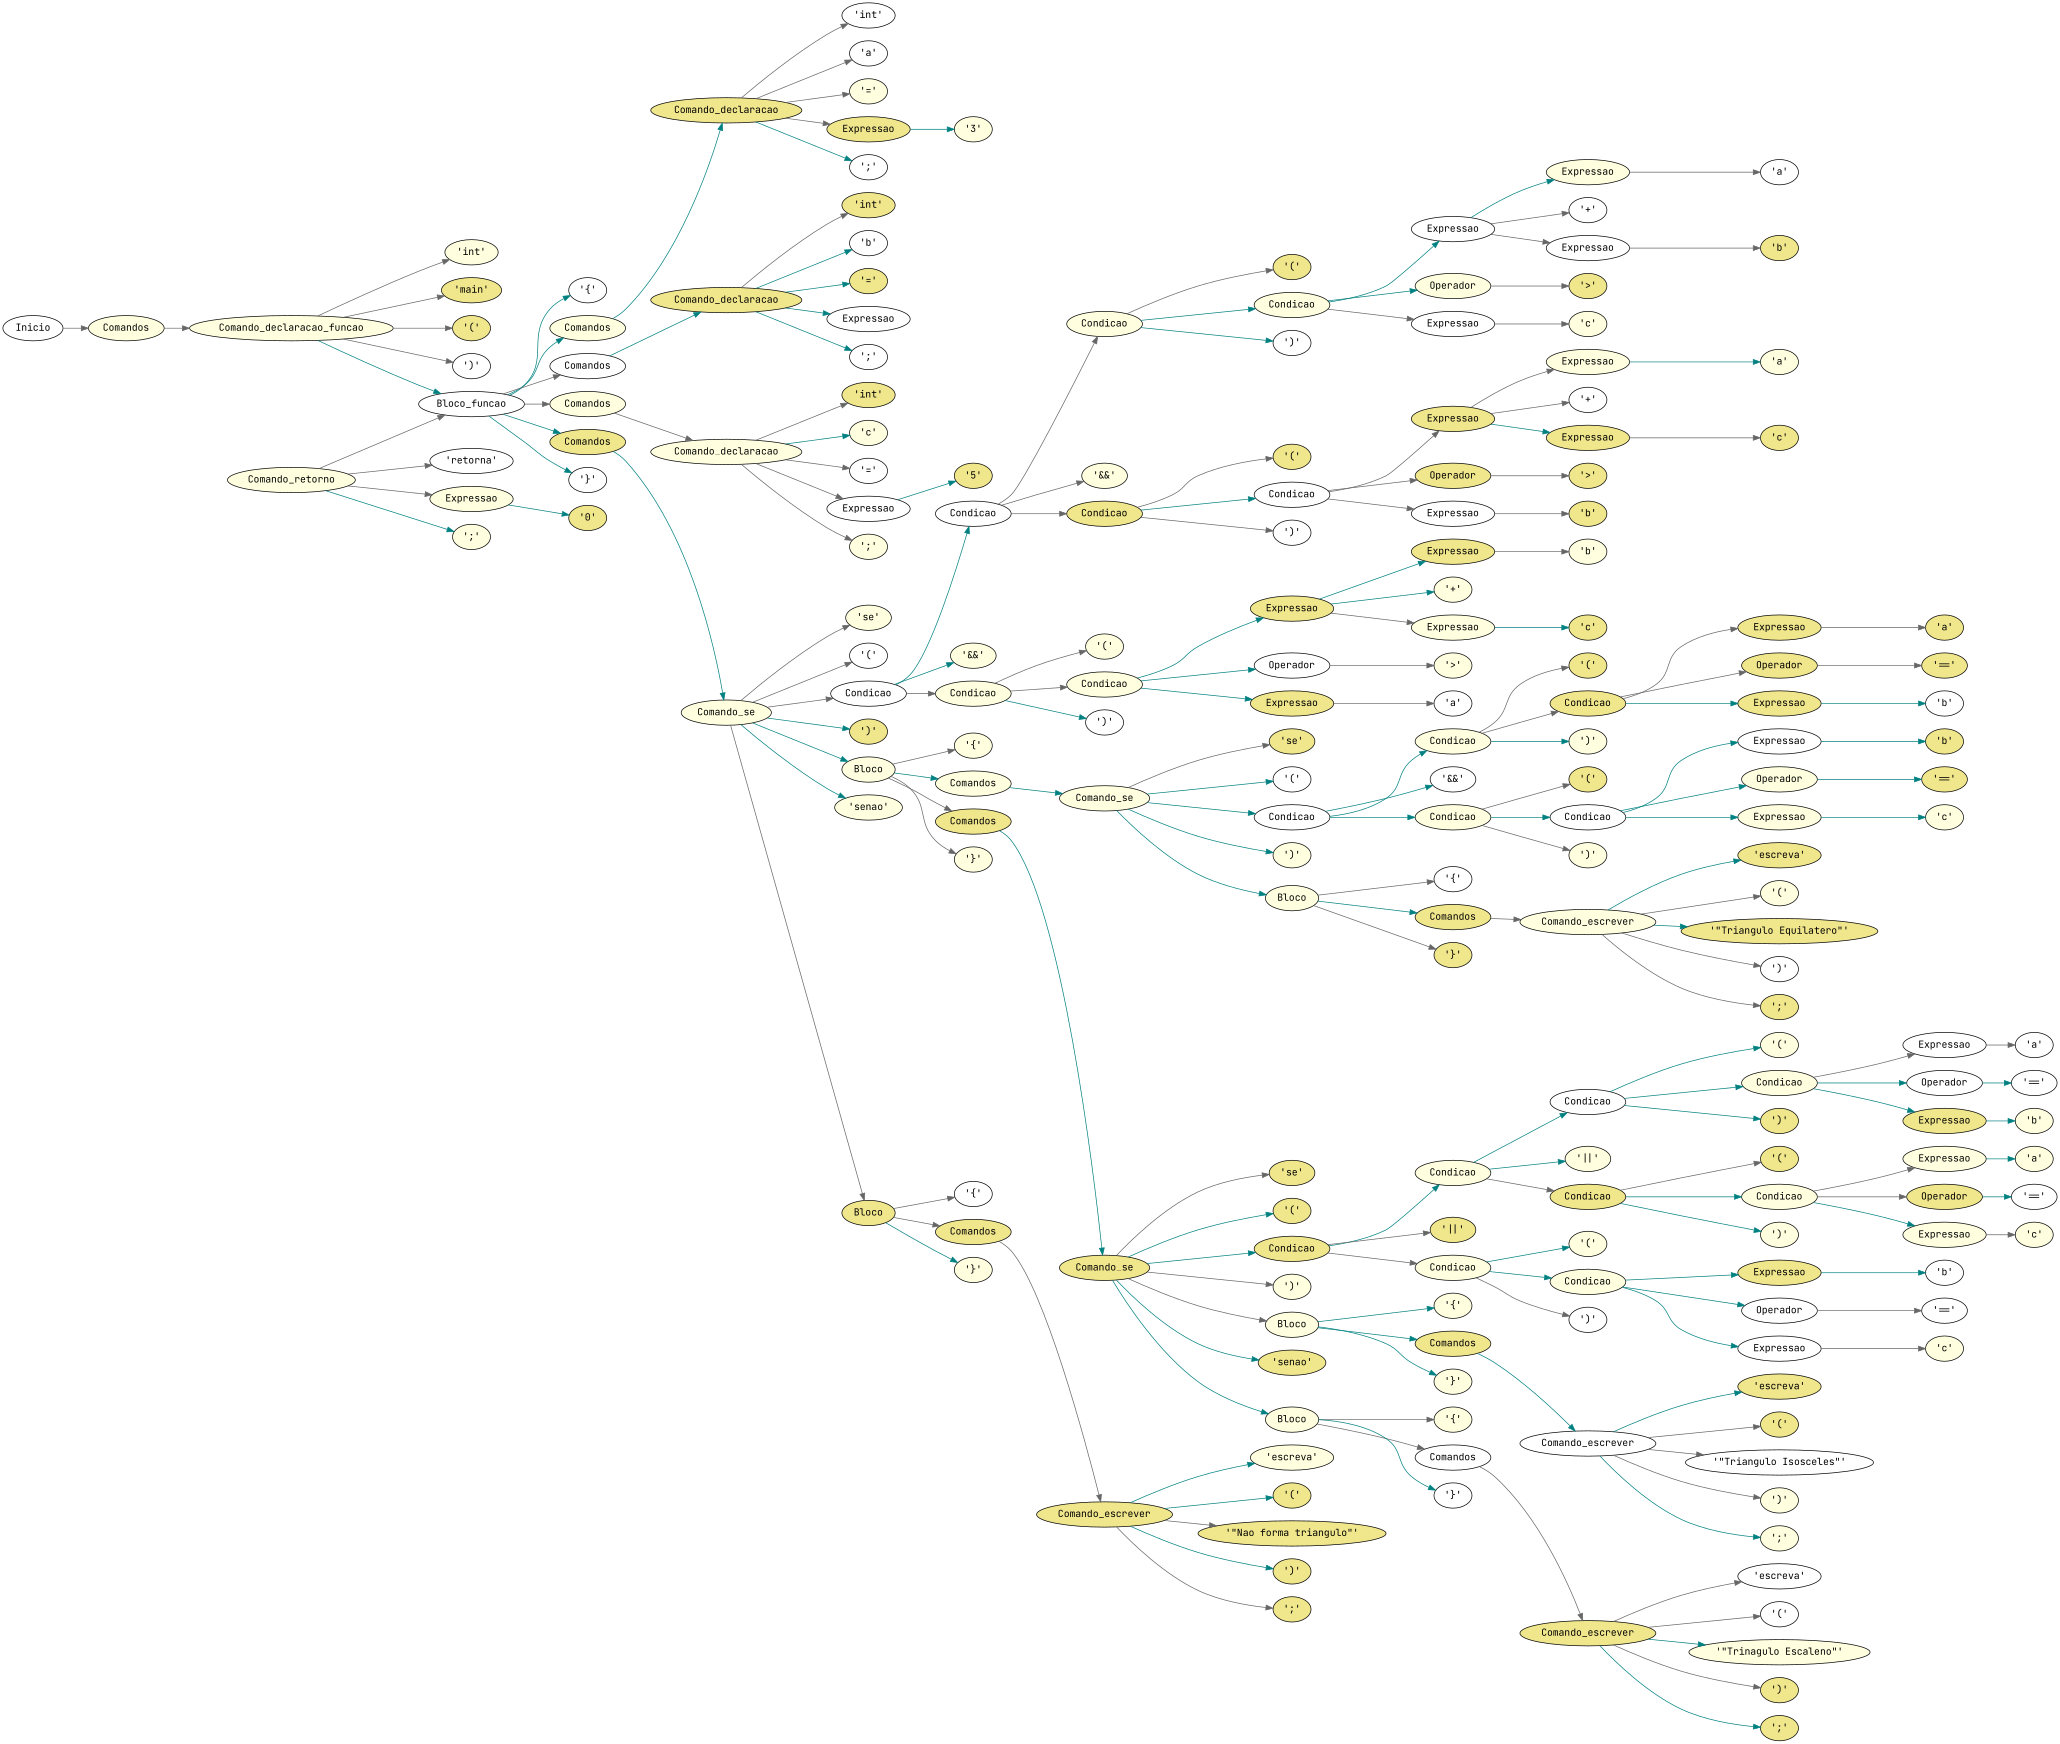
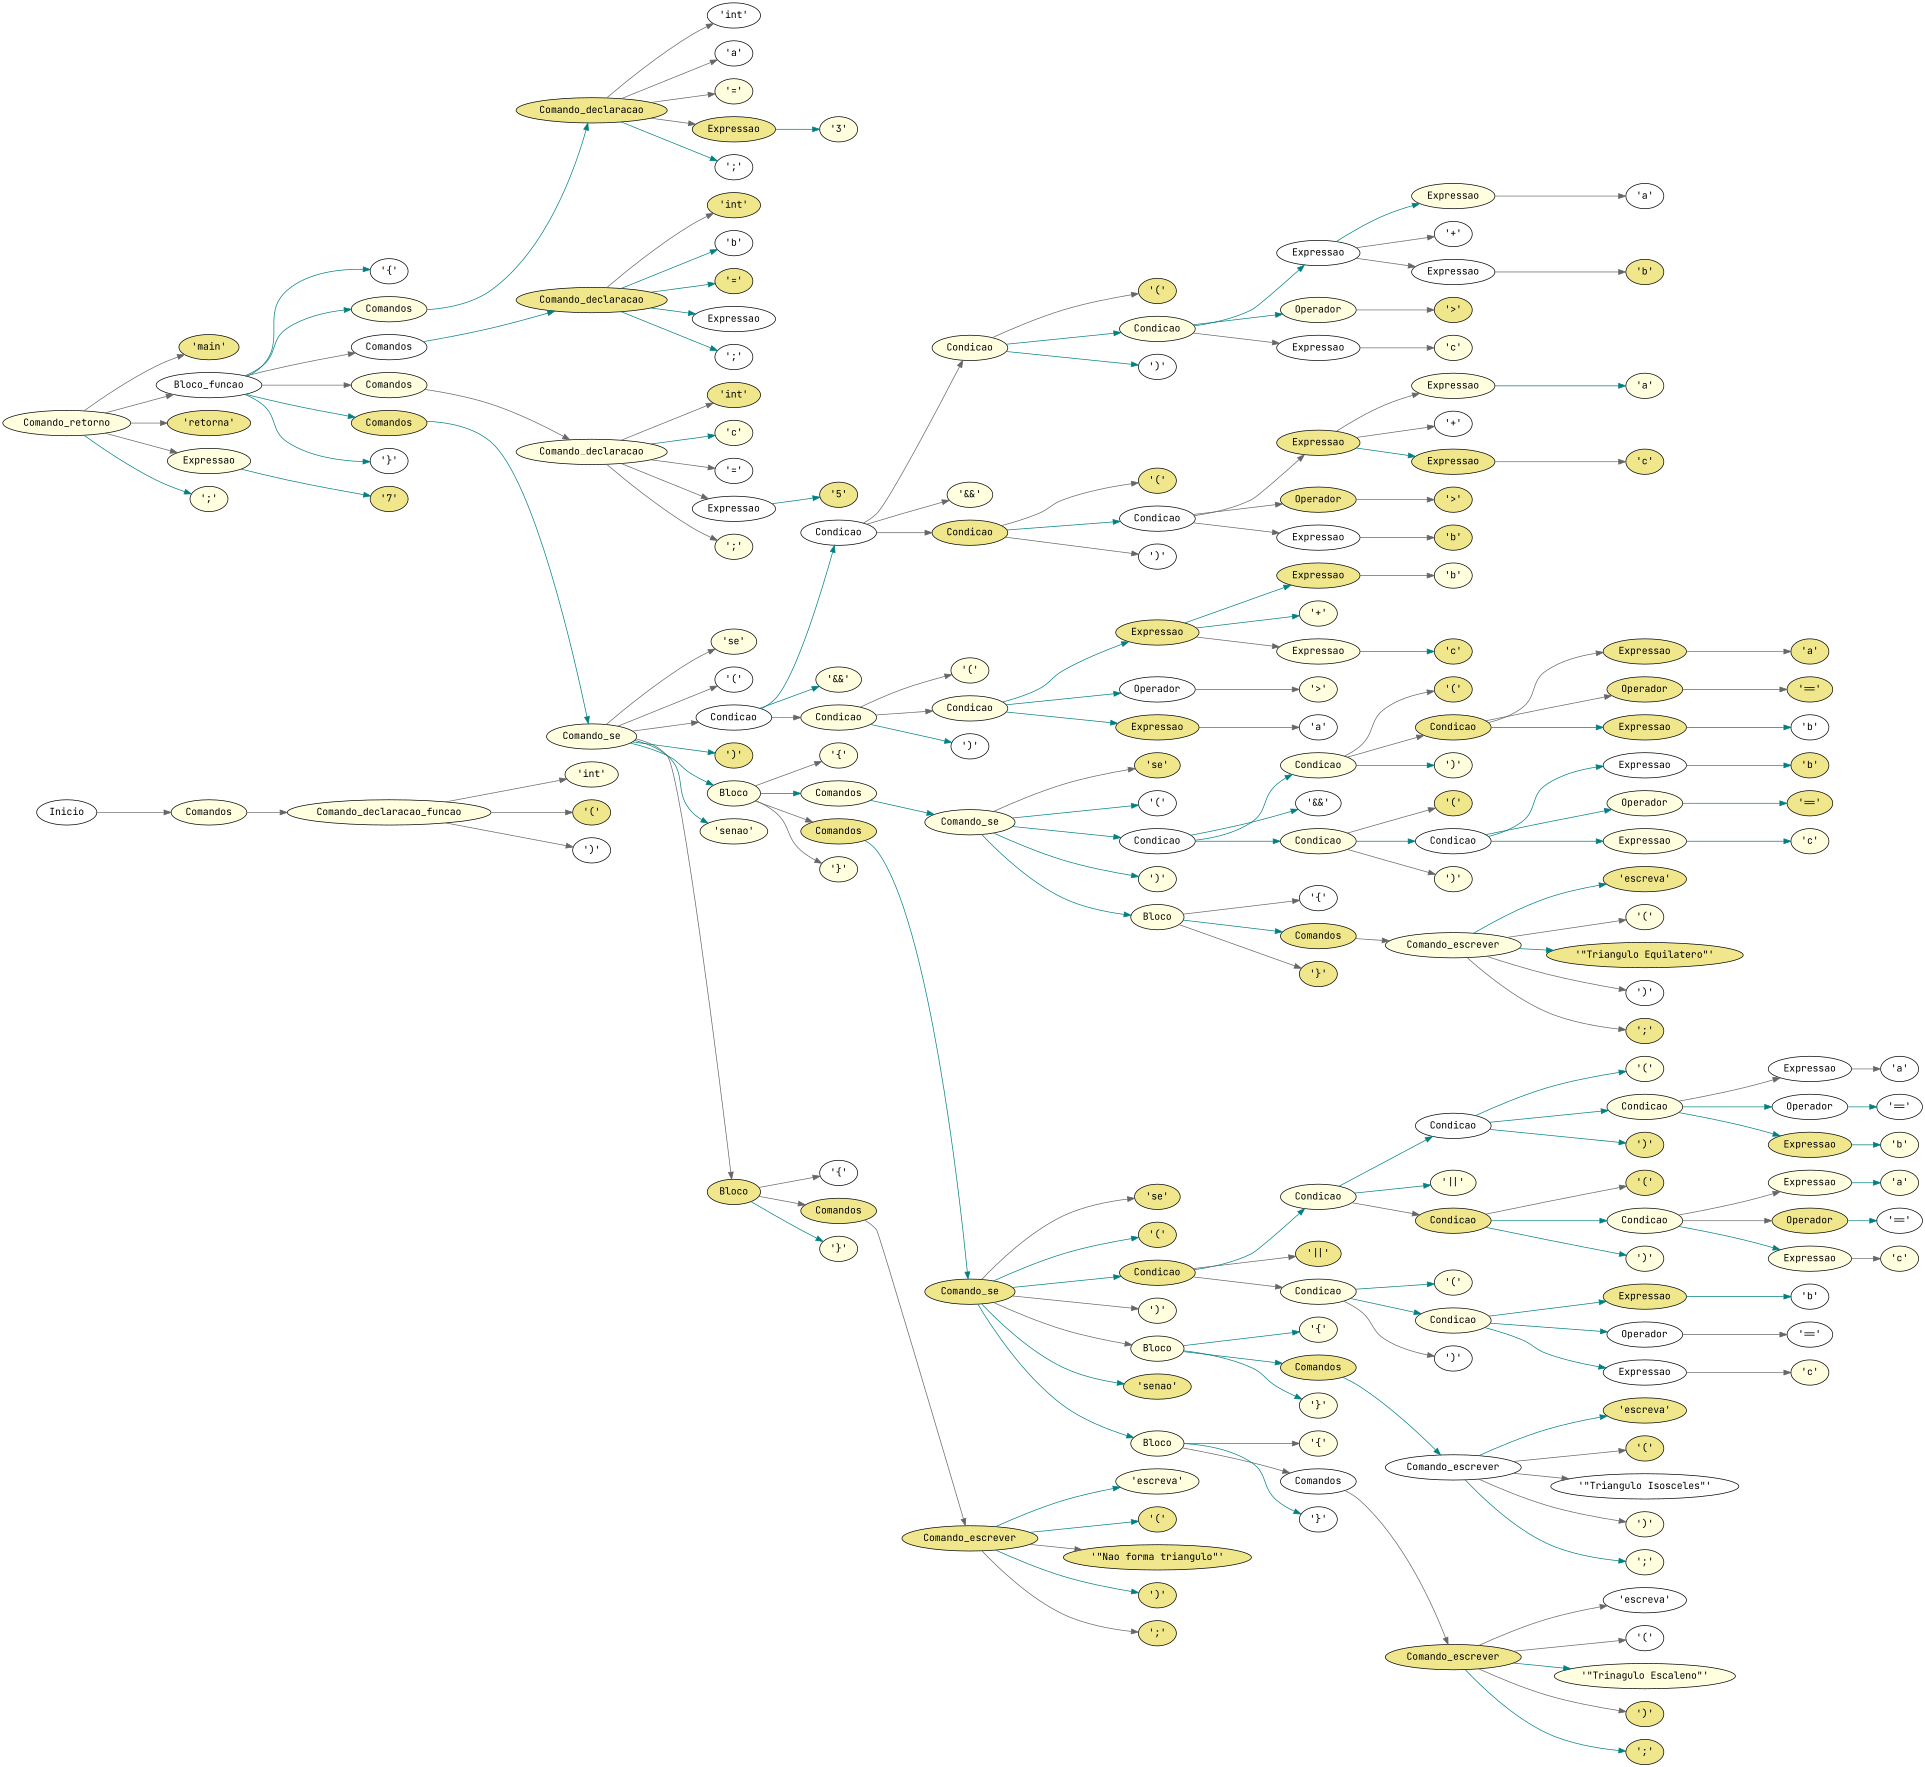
(390, 307) -> (129, 381)
(376, 367) -> none
(472, 461) -> (209, 423)
(588, 518) -> (389, 499)
